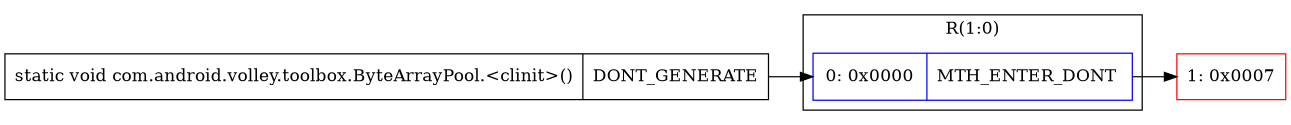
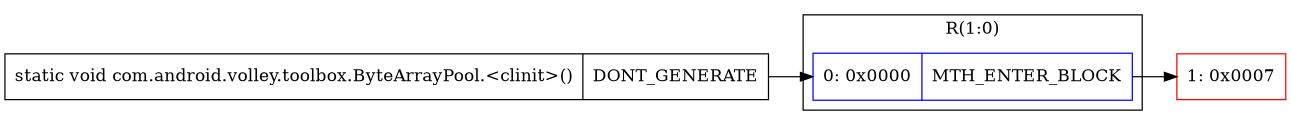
(1027, 76) -> (1027, 76)
